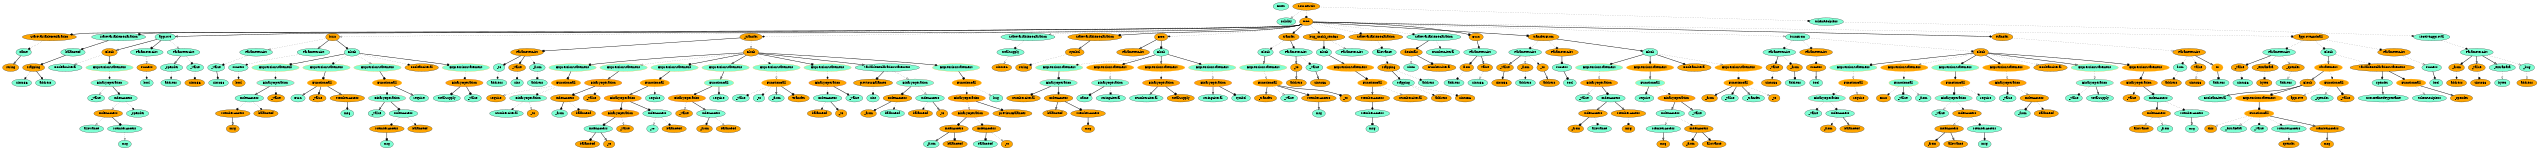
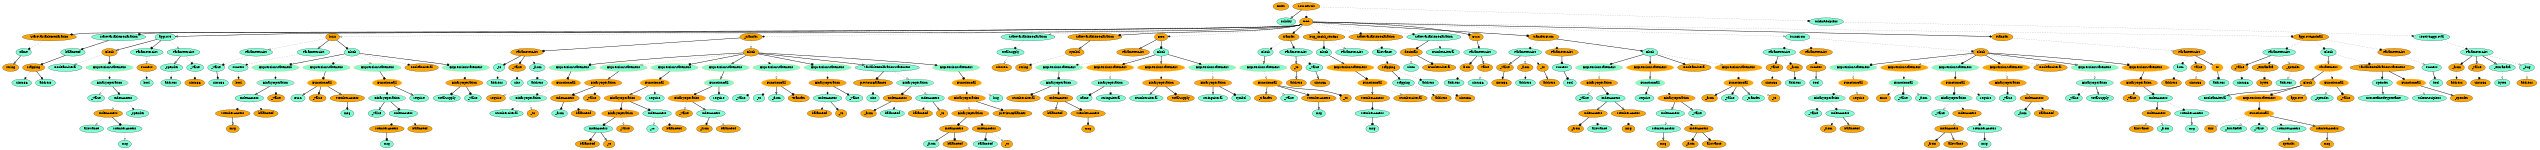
(1281, 6) -> (1281, 6)
(1297, 13) -> (1297, 13)
